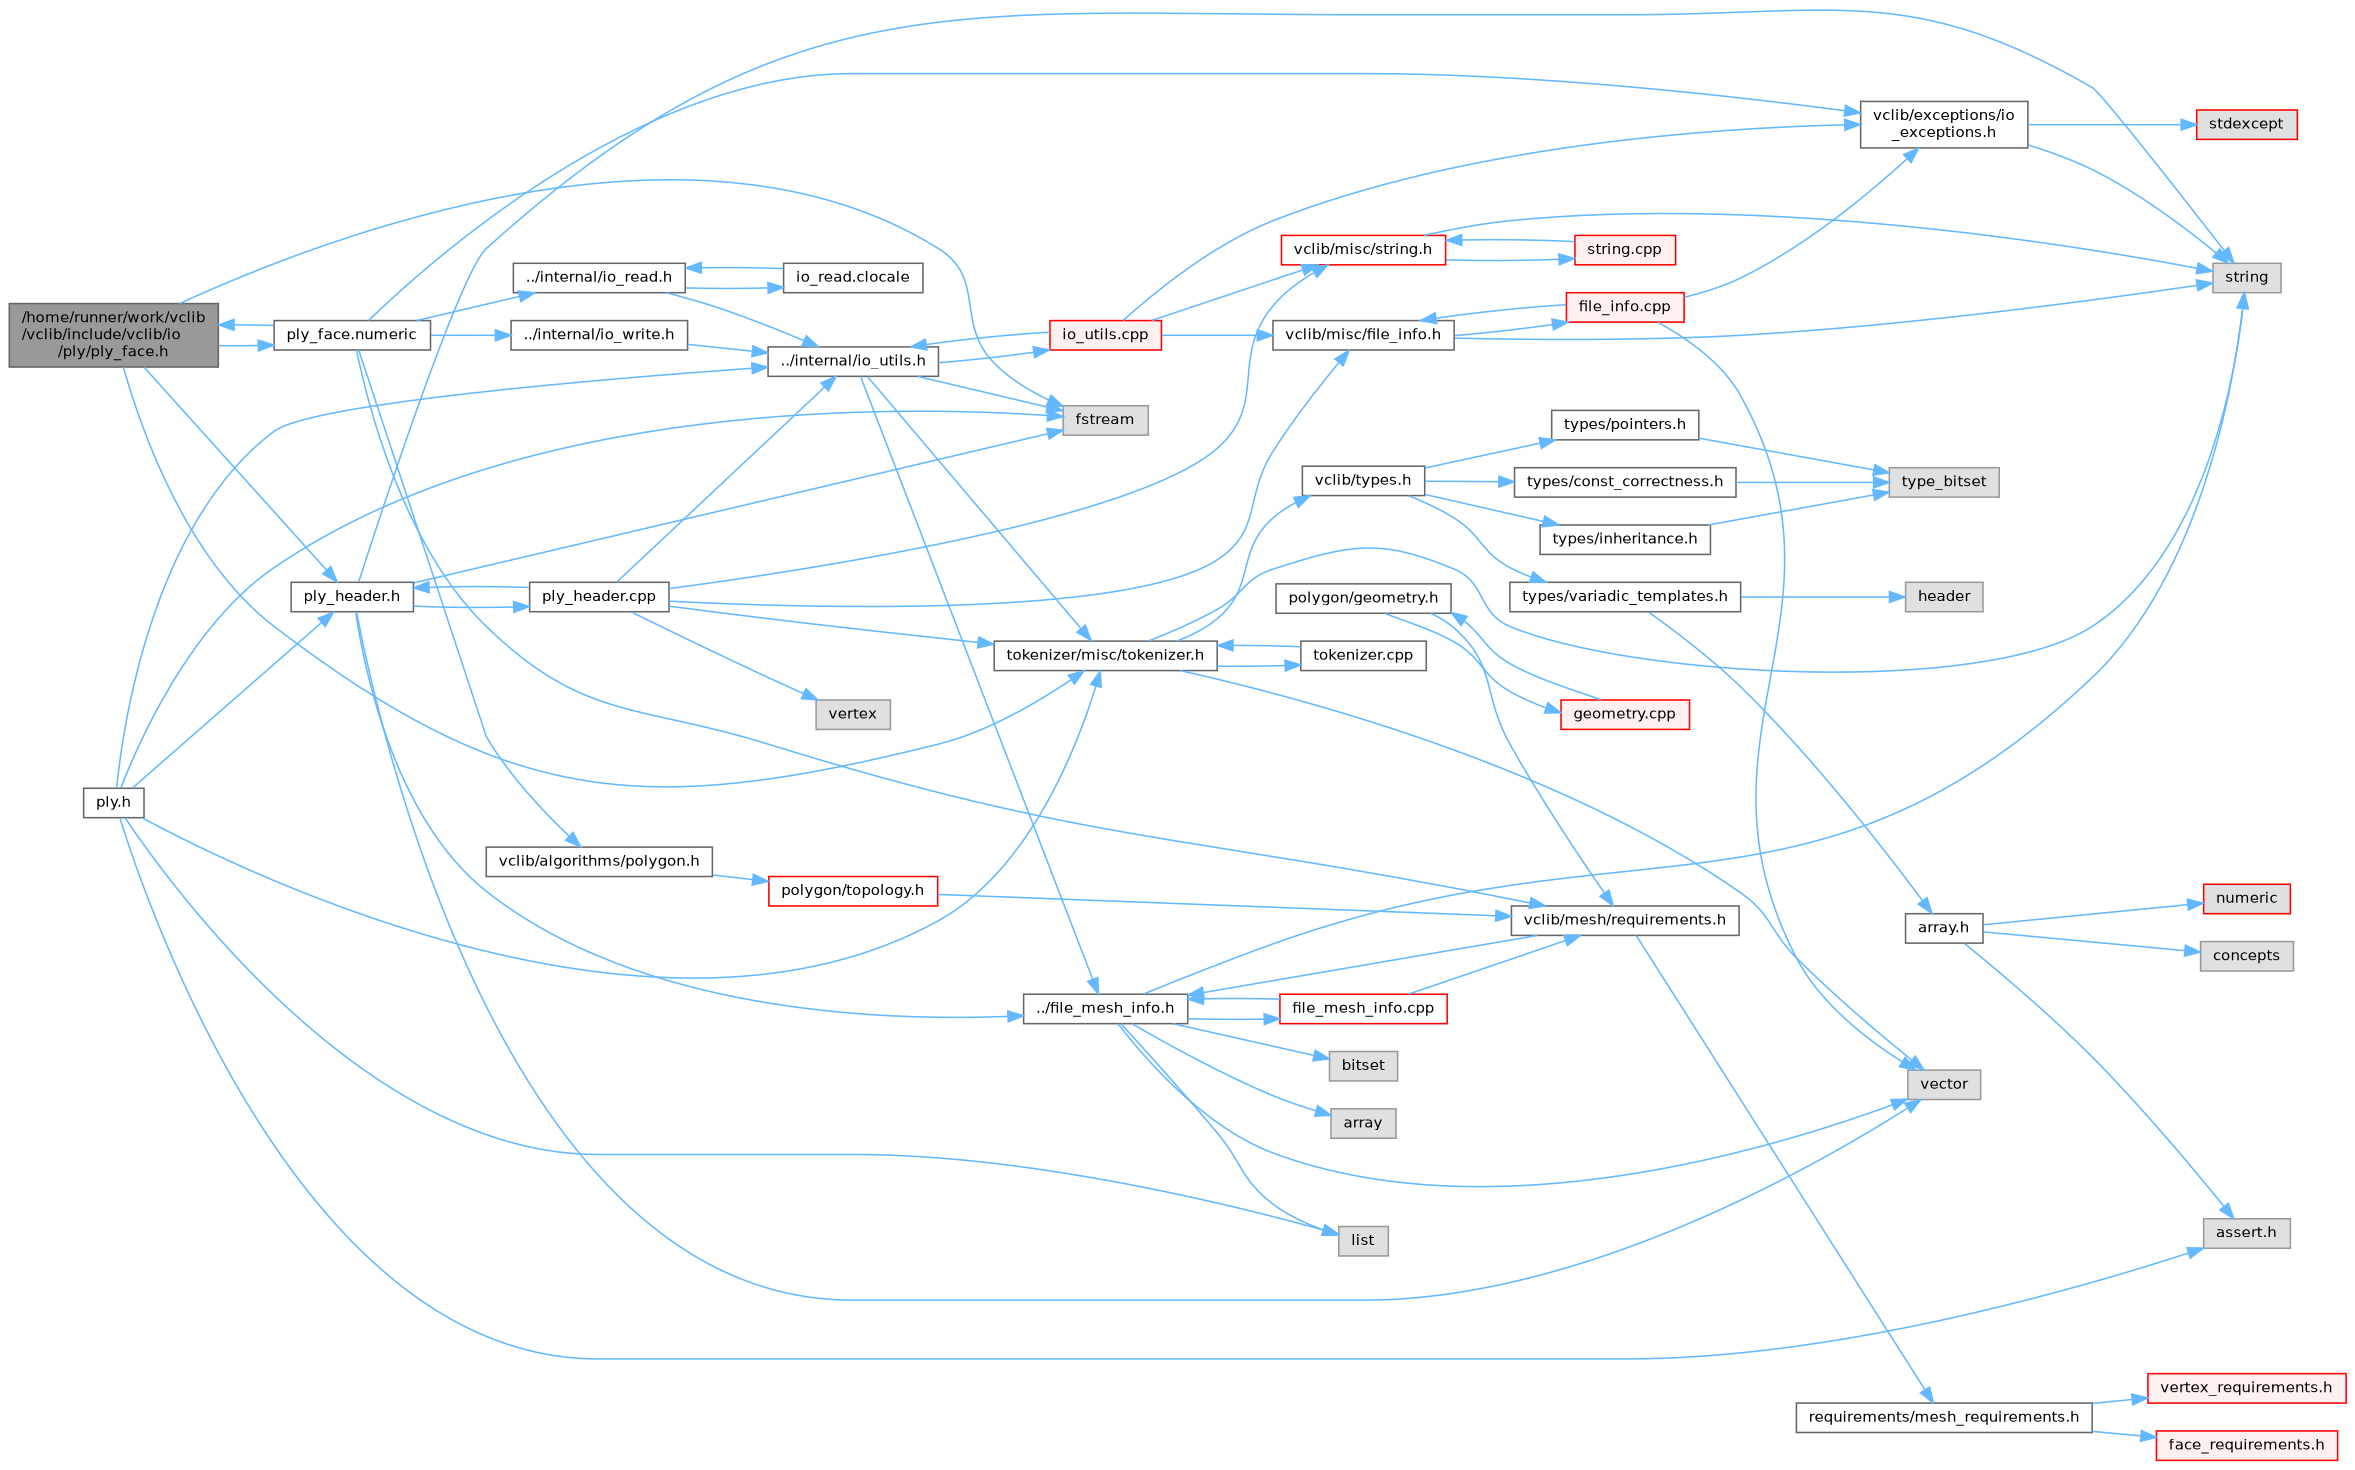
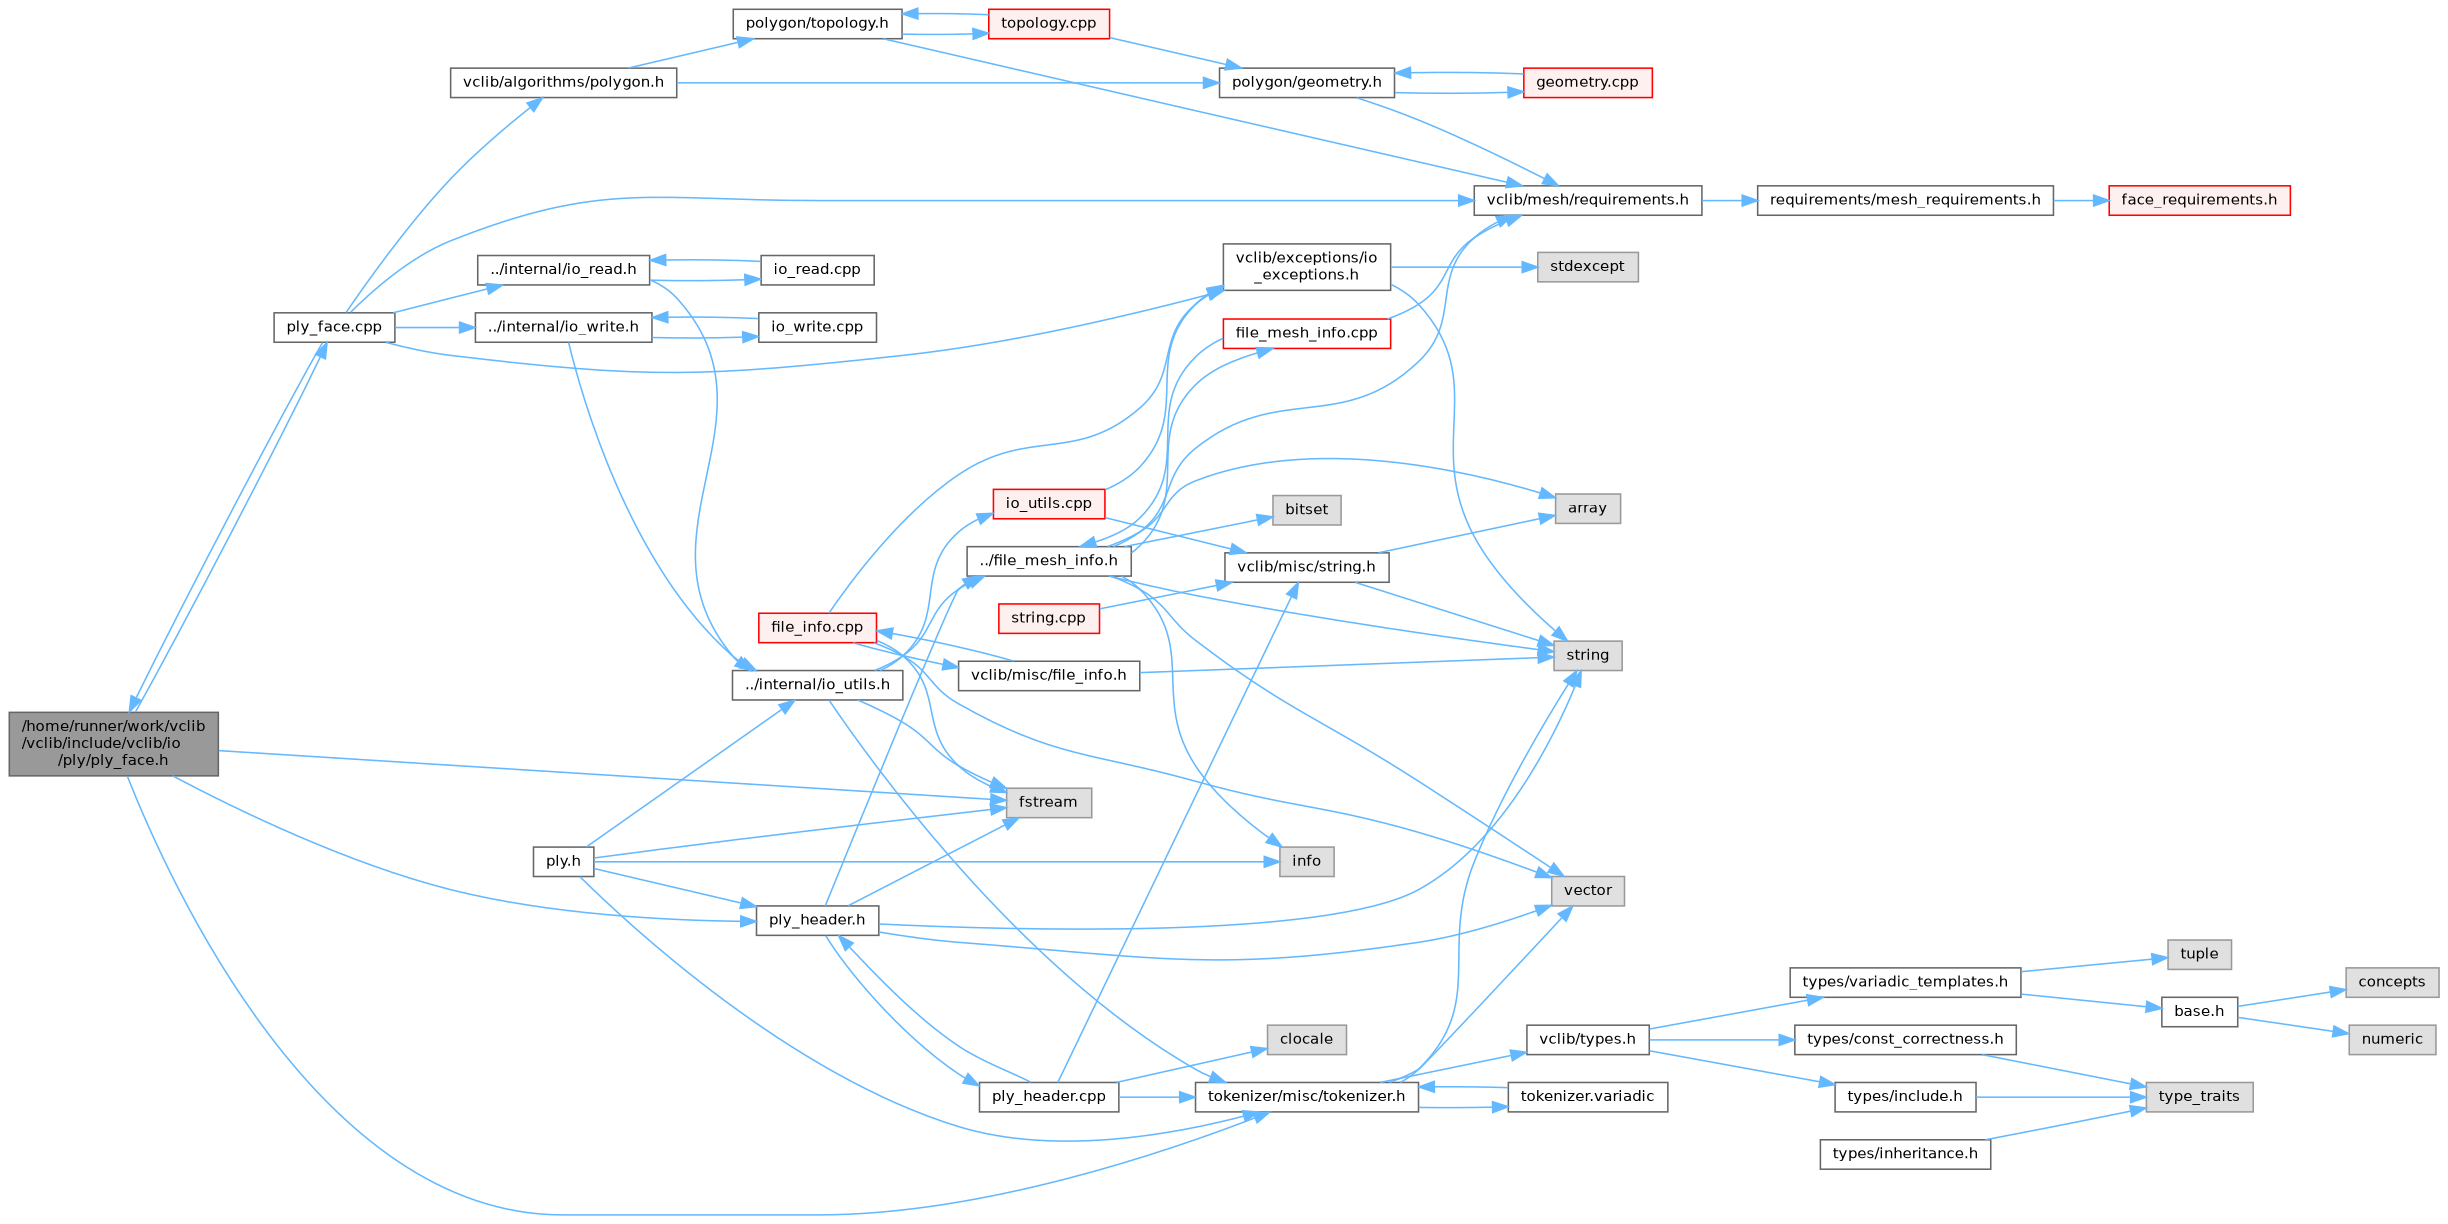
none -> (1049, 24)
none -> (940, 83)
(2247, 125) -> (1588, 267)
(1364, 250) -> (1307, 568)
(1503, 261) -> (1459, 536)
(853, 278) -> (818, 270)
none -> (818, 328)
(352, 335) -> (334, 328)
(1209, 335) -> none
(988, 337) -> none
(1625, 425) -> (1906, 1097)
(1944, 482) -> (2200, 1097)
(721, 485) -> none
(1484, 508) -> none
(1944, 597) -> (2200, 955)
(1044, 600) -> none
(1364, 656) -> (1588, 1097)
(853, 715) -> (1307, 1040)
none -> (932, 715)
(853, 891) -> (818, 24)
(2247, 899) -> (2393, 1040)
(1944, 928) -> (2200, 1012)
(1371, 964) -> (1326, 405)
(2247, 1233) -> none
(1364, 1241) -> (1307, 862)
(2247, 1388) -> none
